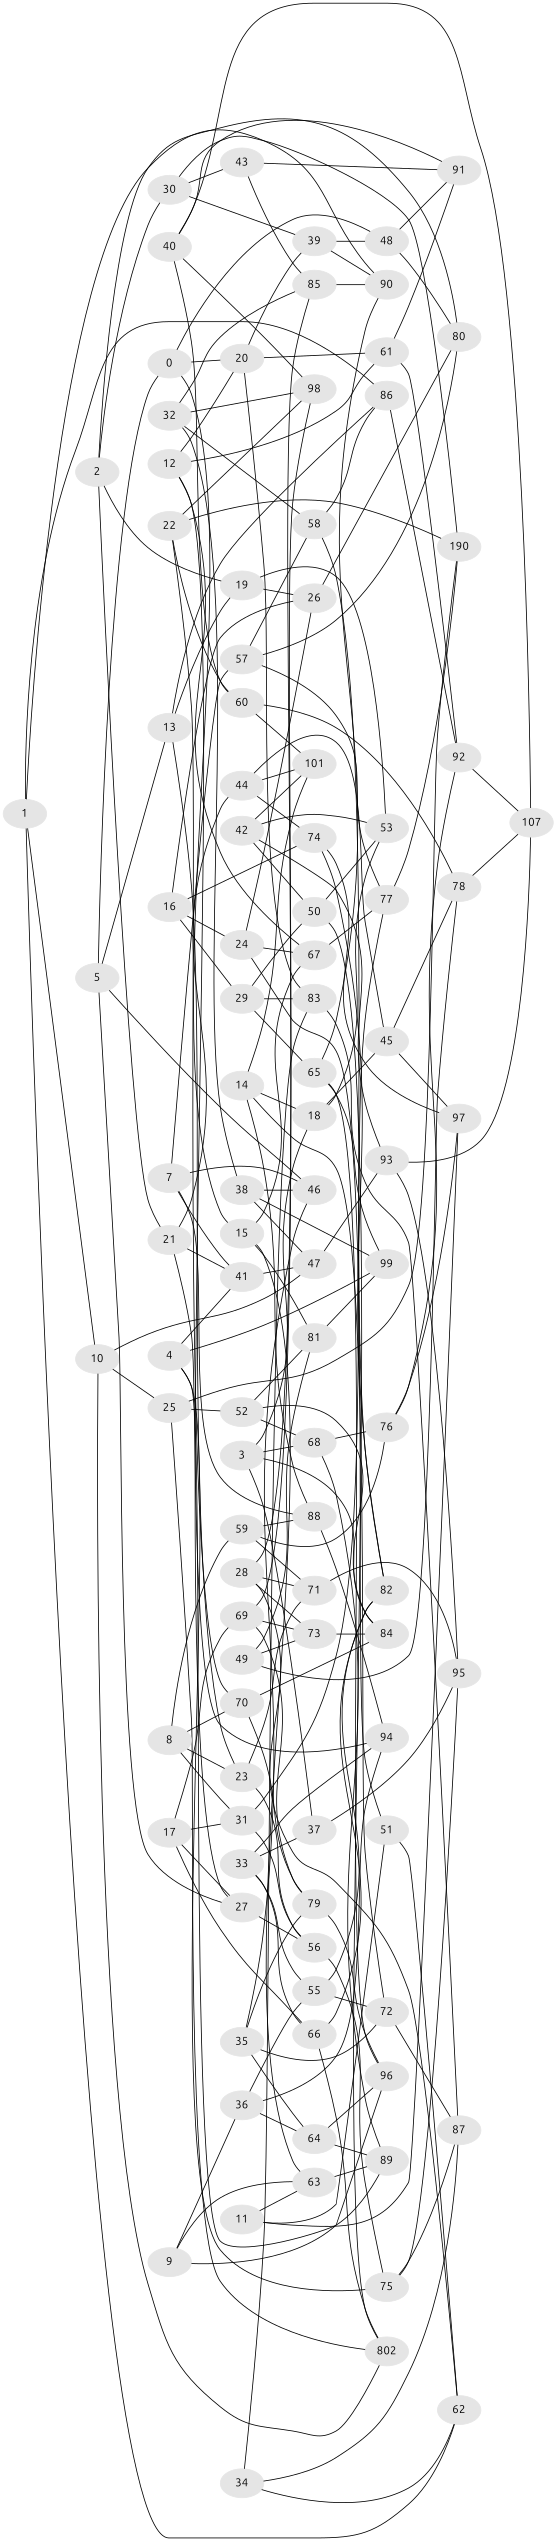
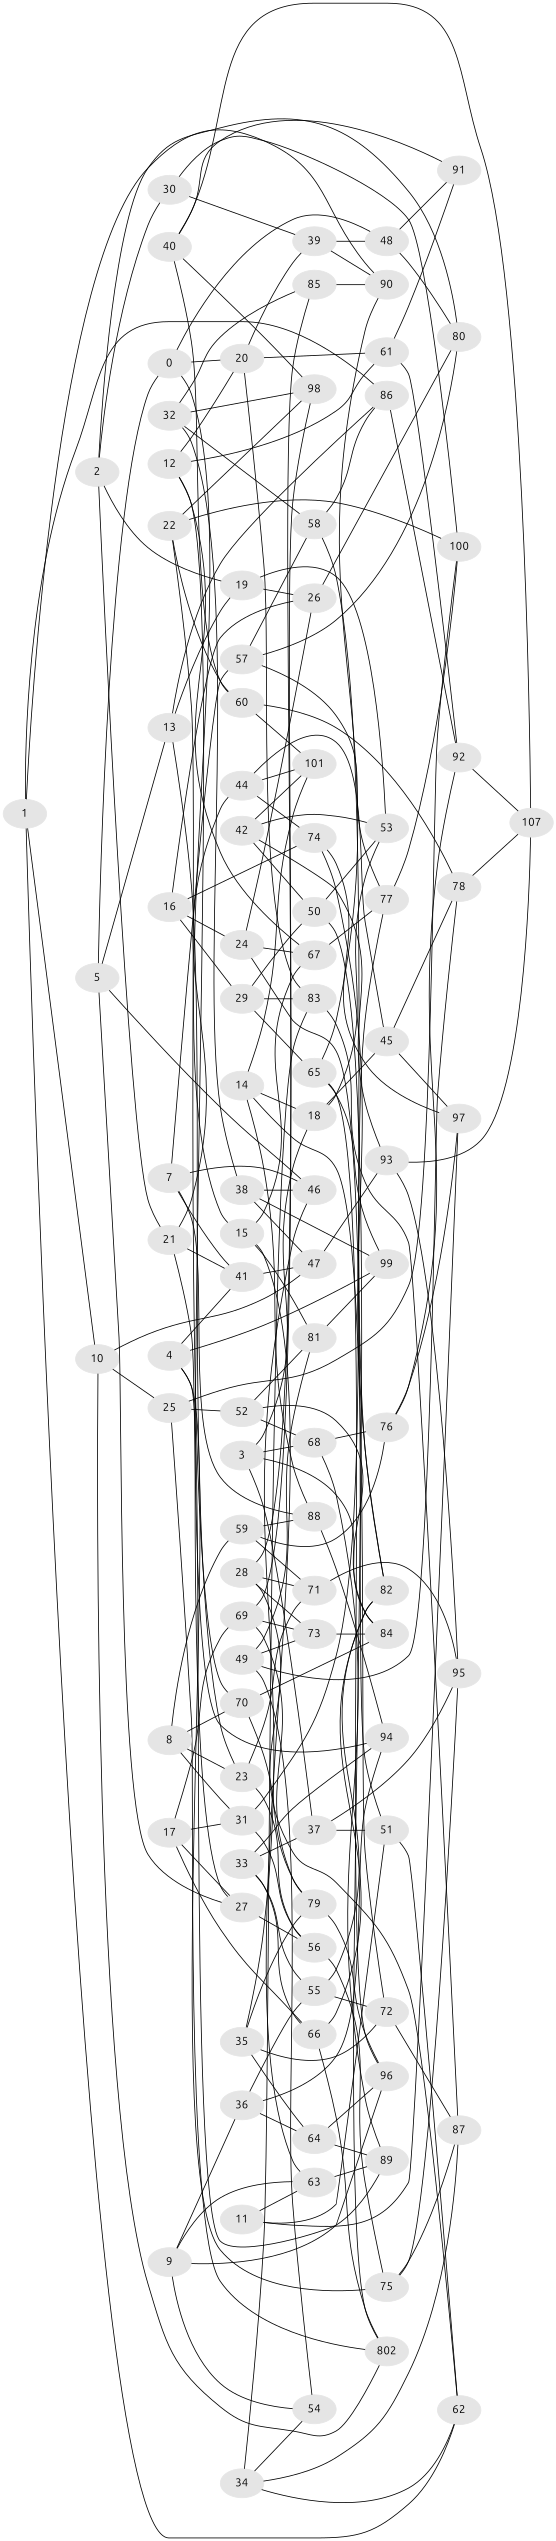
(242, 162) -> none
(459, 547) -> (459, 547)
none -> (346, 1830)
none -> (314, 2409)
